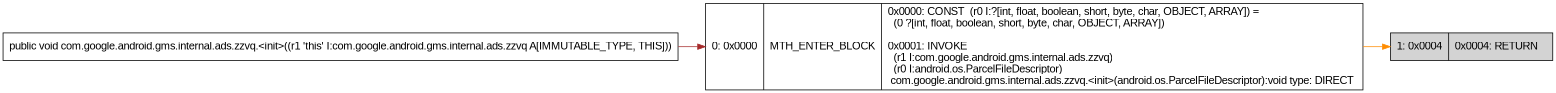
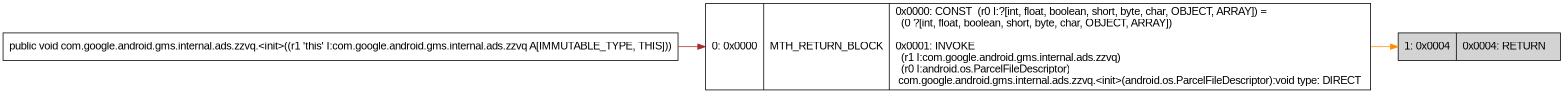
(823, 46) -> (827, 46)
